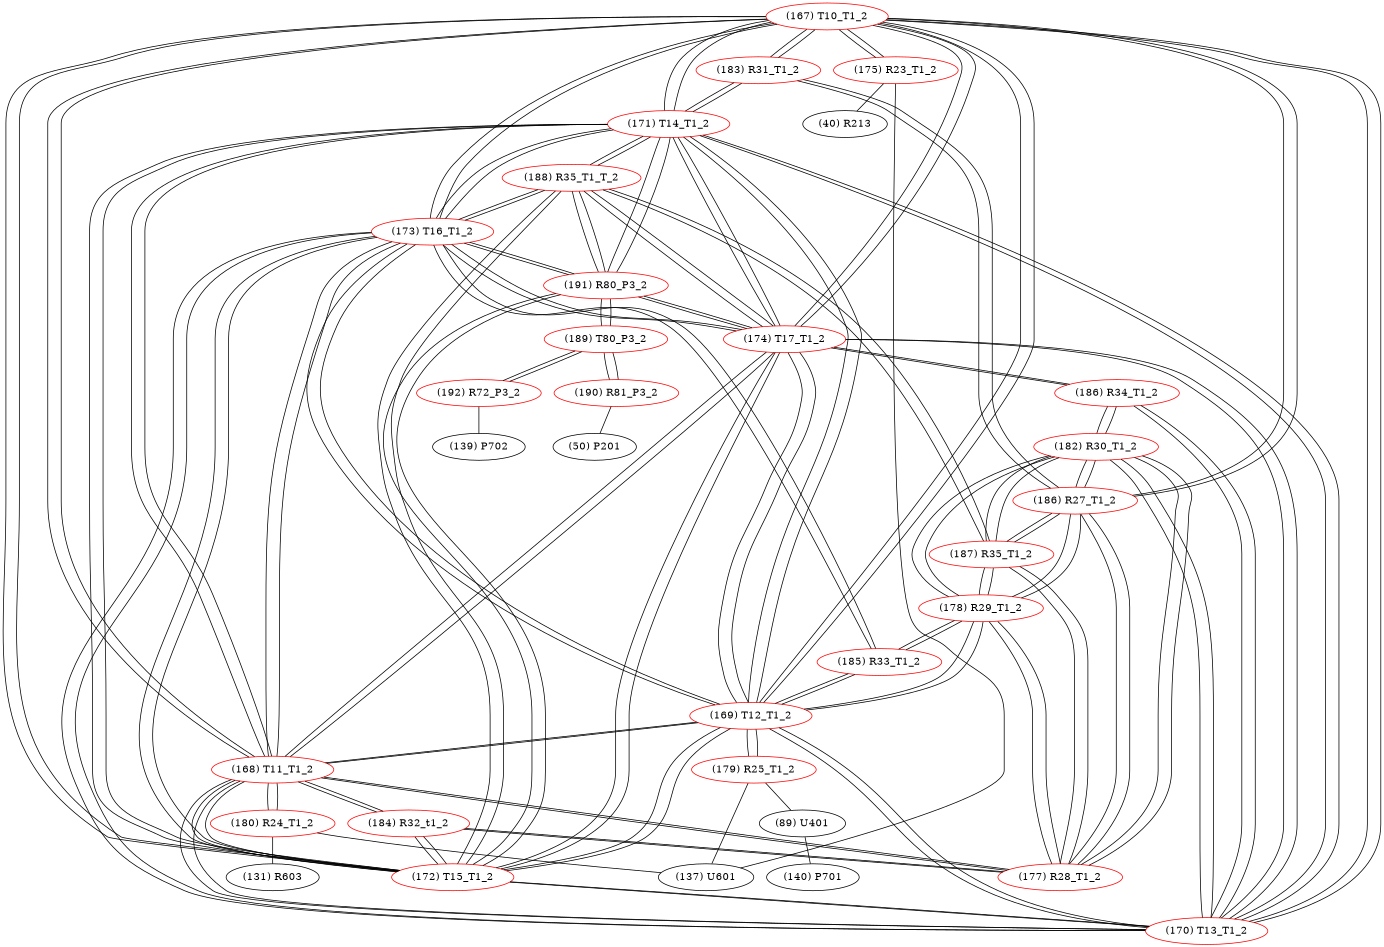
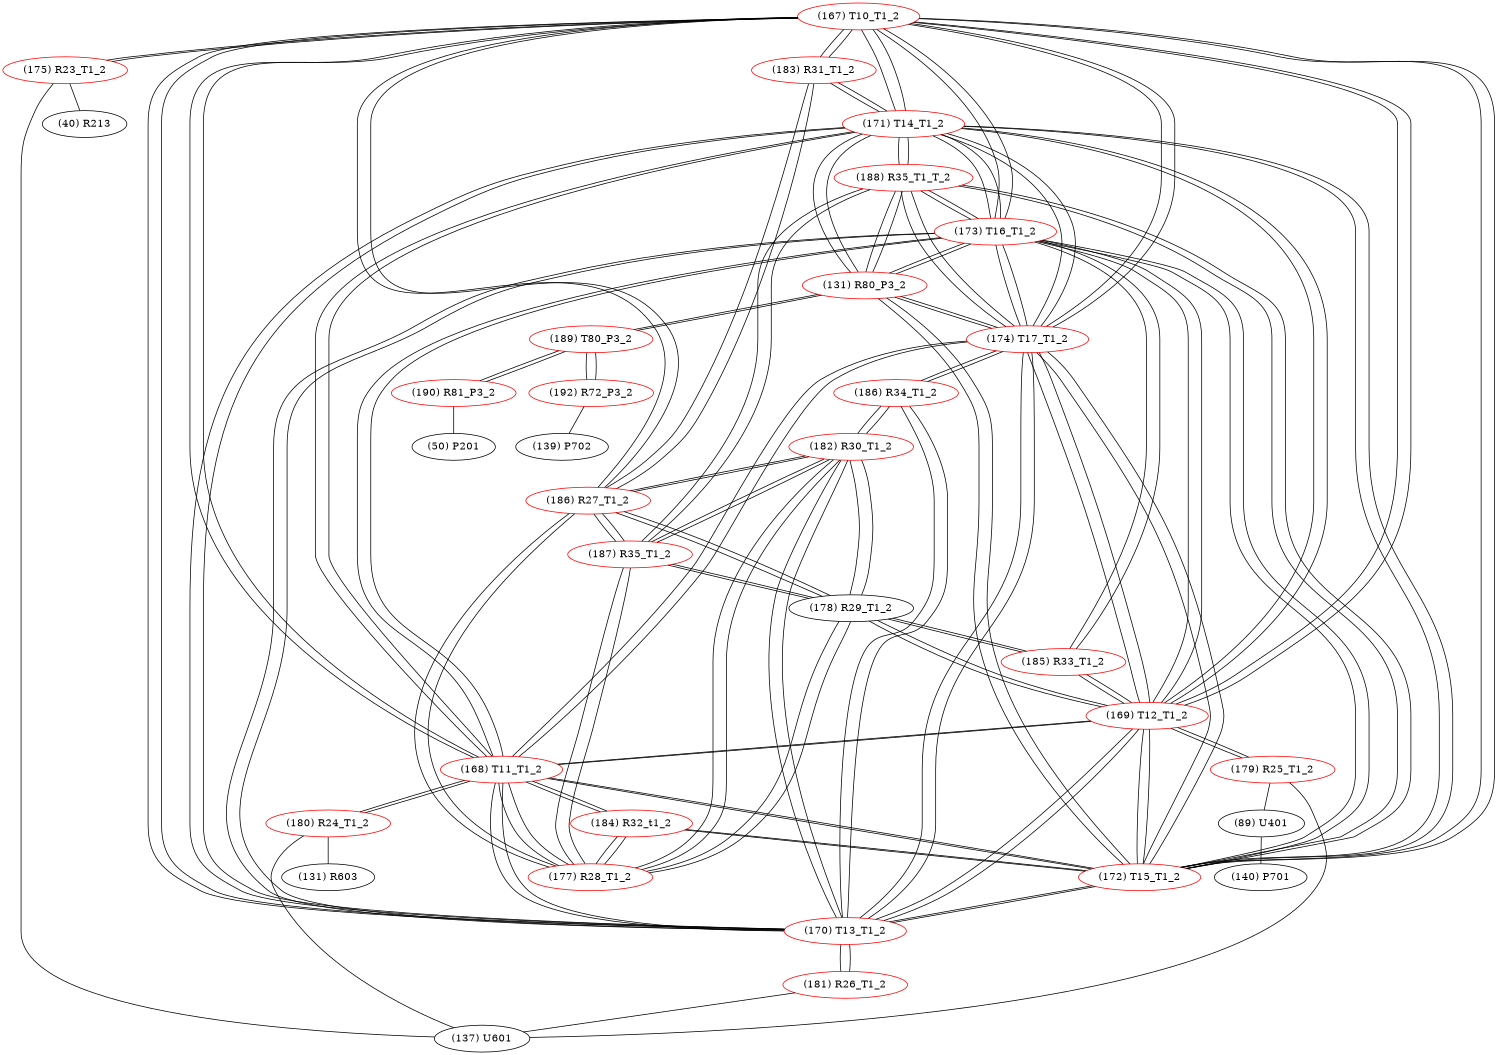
(606, 285) -> (865, 285)
(981, 608) -> (851, 608)
none -> (845, 985)
